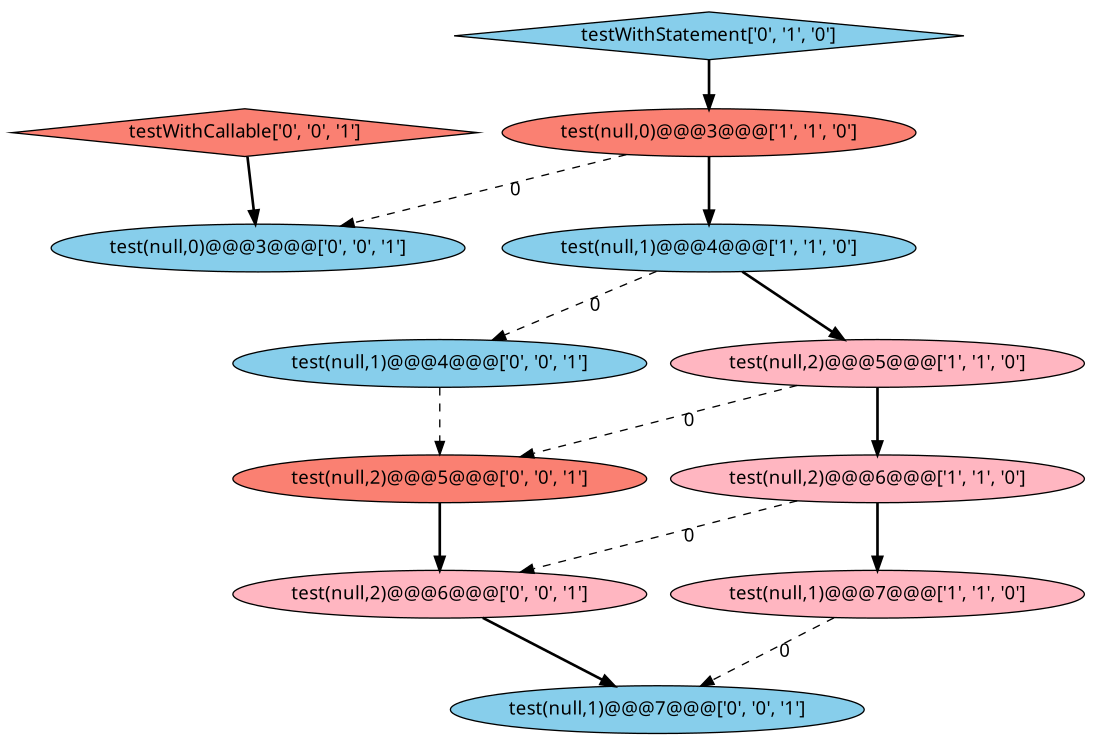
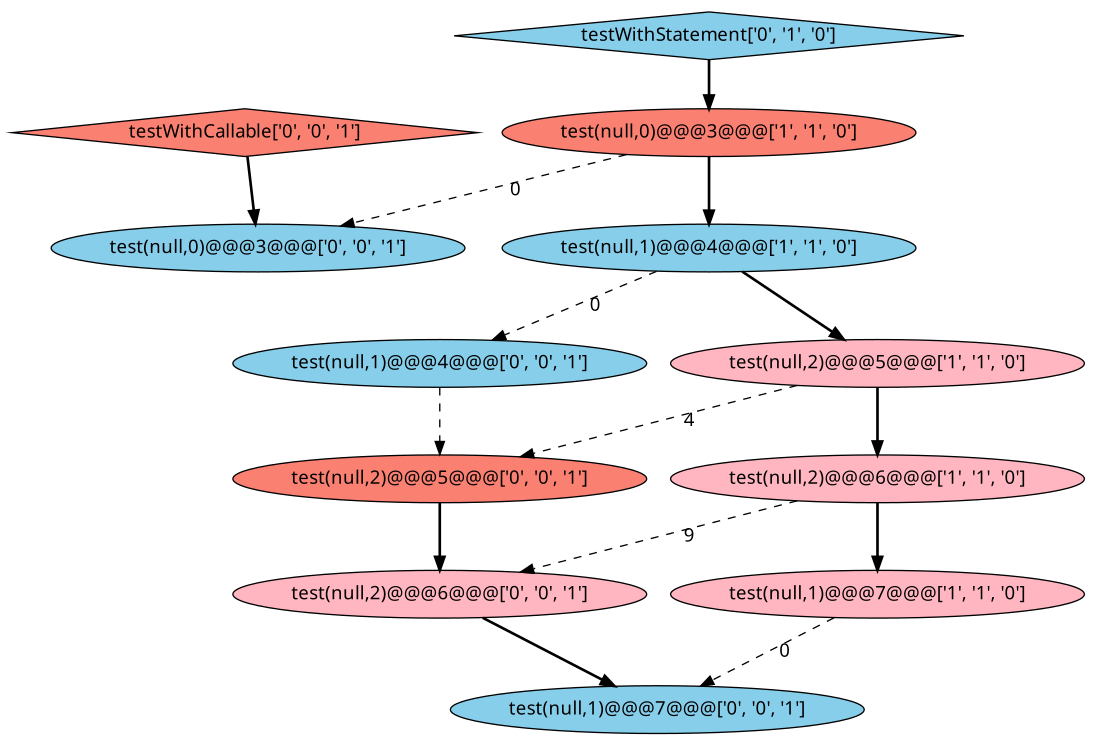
(690, 421) -> (690, 421)
(690, 537) -> (690, 537)
